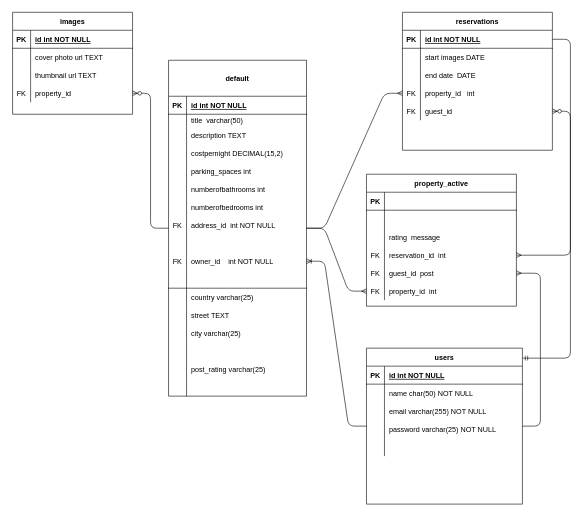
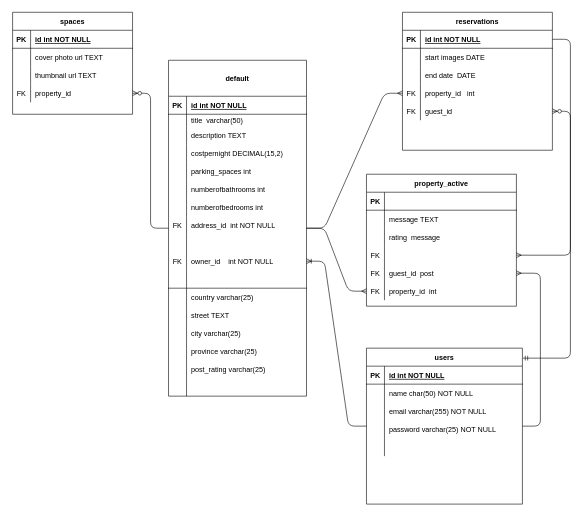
(72, 22) -> (72, 22)
none -> (450, 219)
(450, 255) -> none
none -> (246, 351)
